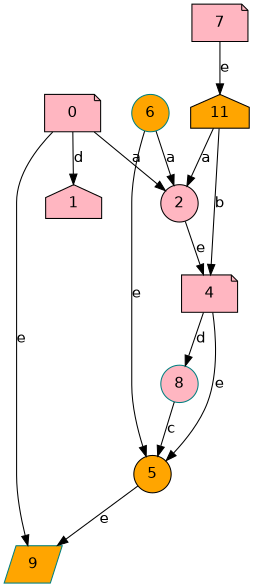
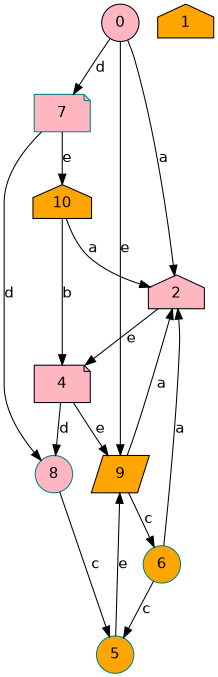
(220, 23) -> (62, 113)
(73, 113) -> (120, 23)
(220, 113) -> (62, 203)
(73, 153) -> (94, 62)
(74, 203) -> (186, 23)
(179, 203) -> (176, 294)
none -> (4, 290)
(136, 294) -> (146, 610)
none -> (149, 388)
(212, 388) -> (88, 425)
(153, 474) -> (115, 655)
none -> (139, 515)
(33, 564) -> (120, 474)
